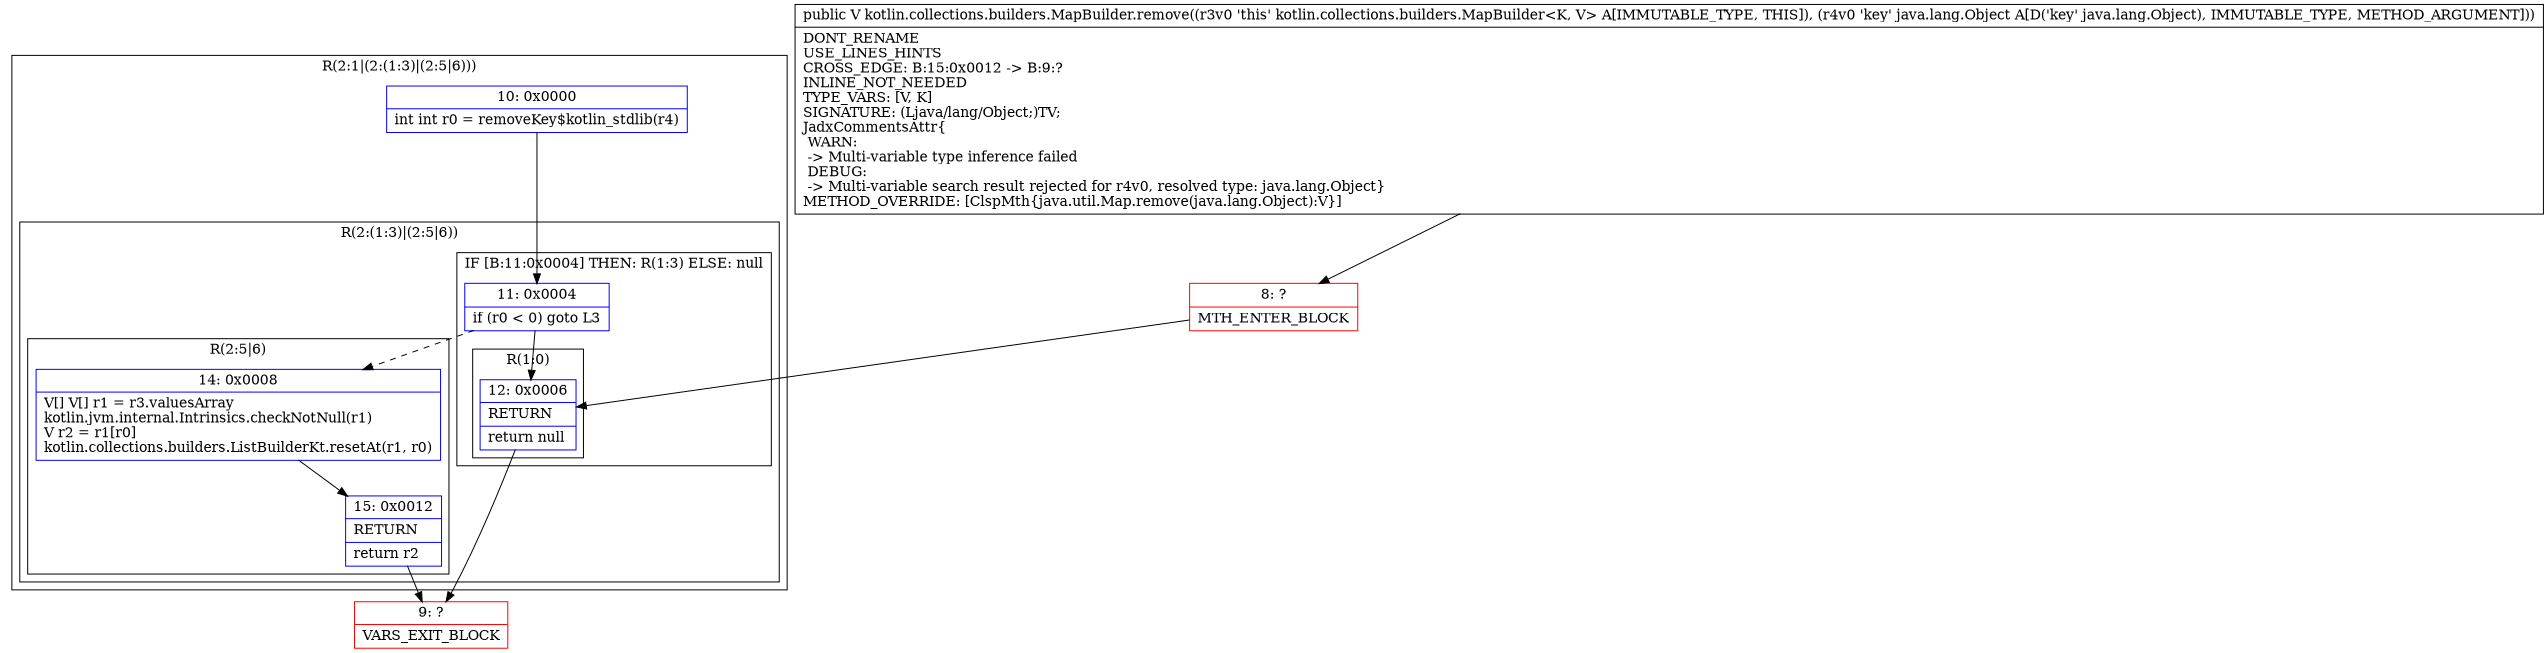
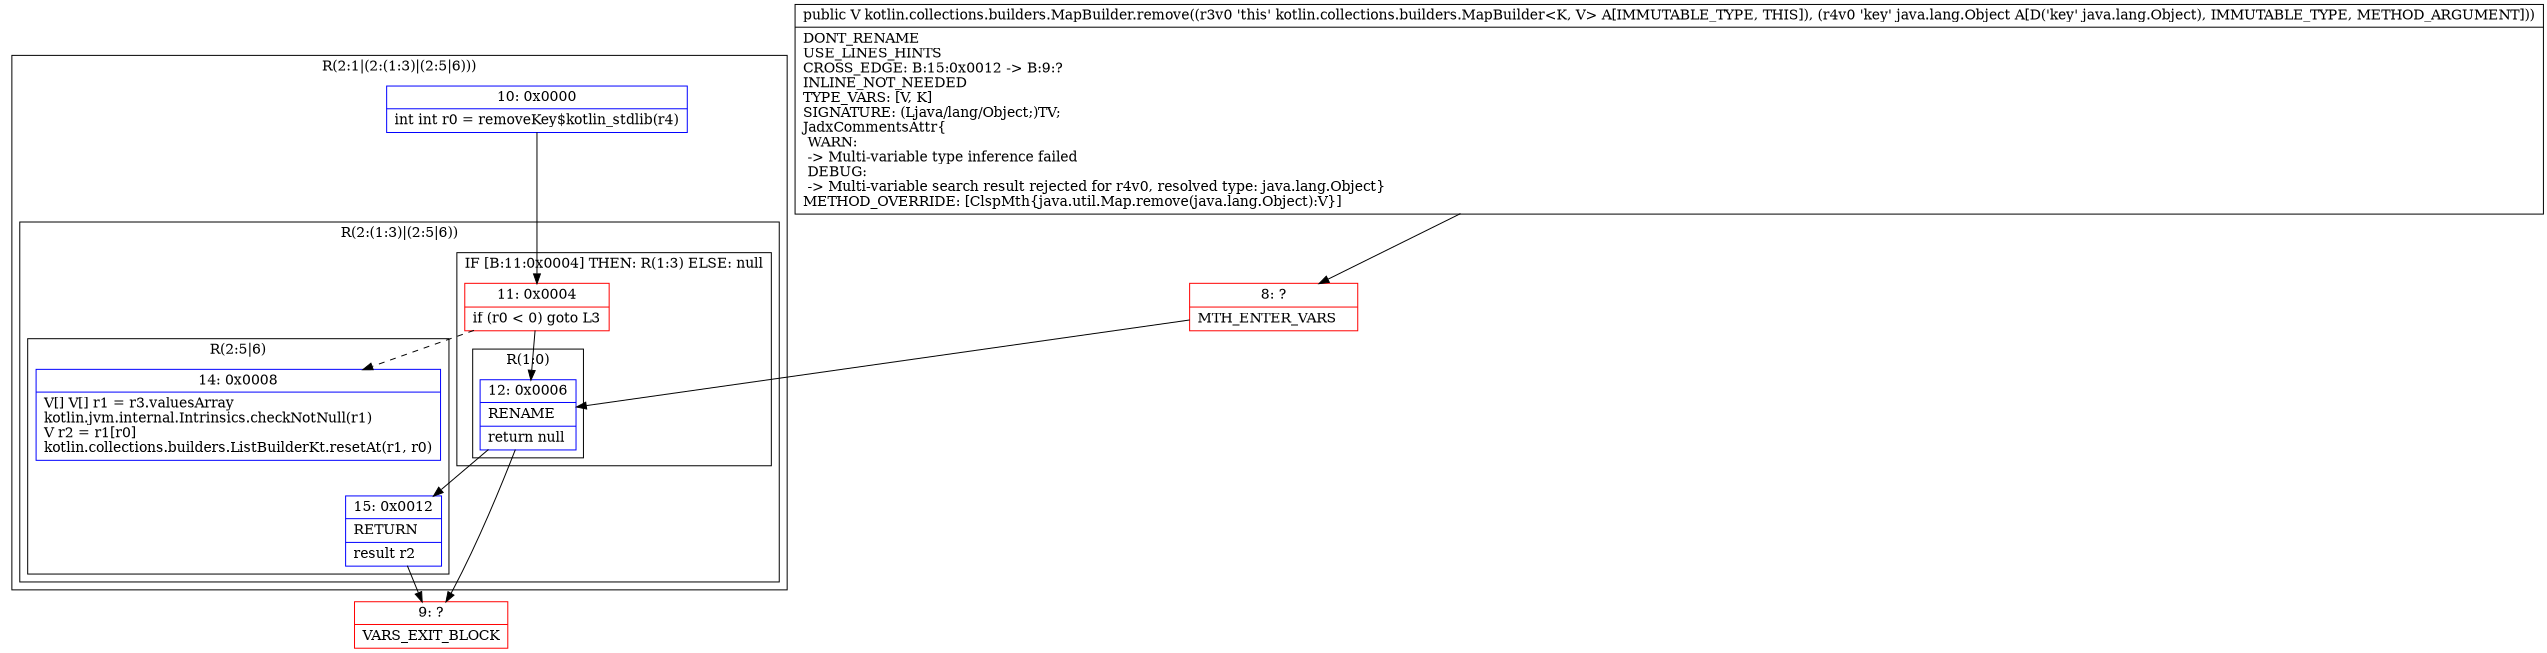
(537, 307) -> (537, 307)
(1274, 318) -> (1267, 318)
(520, 414) -> (522, 414)
(319, 475) -> (461, 473)
(387, 554) -> (385, 554)
